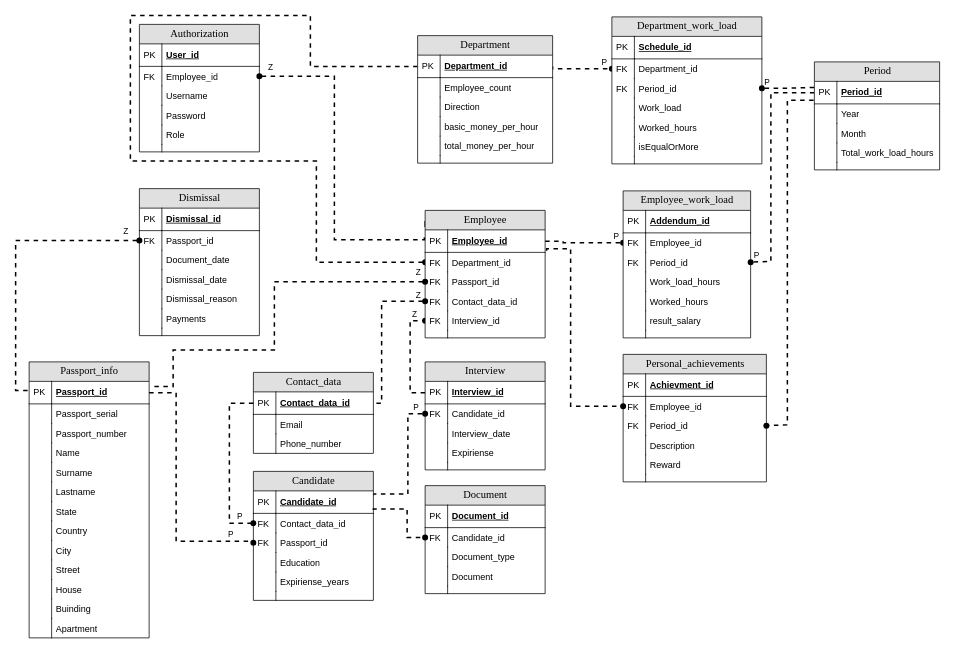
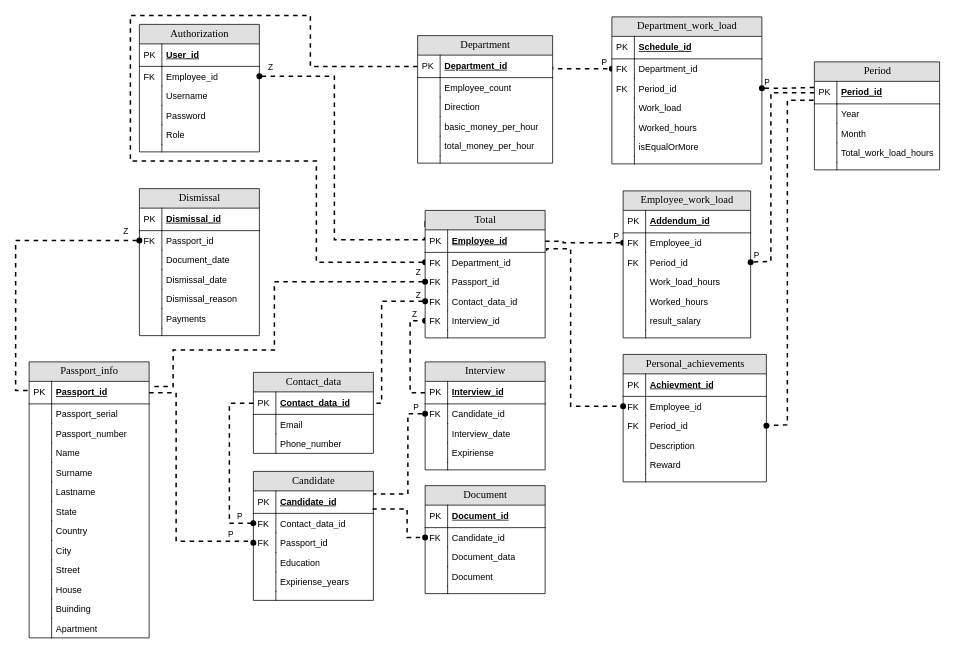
(485, 220) -> (485, 220)
(485, 558) -> (485, 558)
